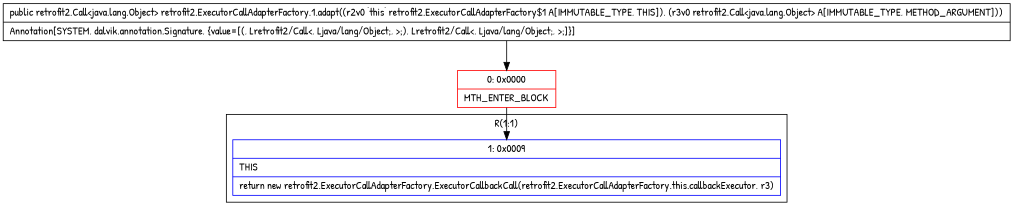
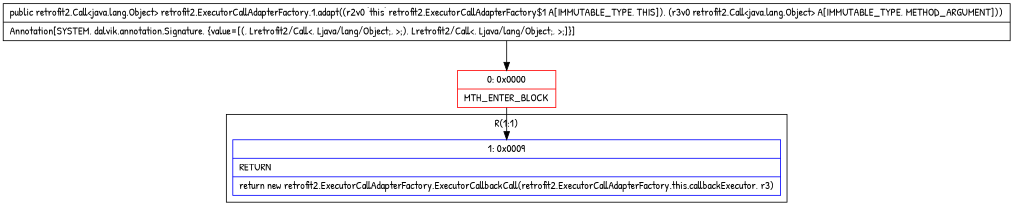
(249, 167) -> (255, 167)
